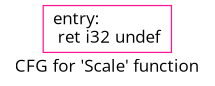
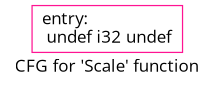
(107, 38) -> (107, 38)
